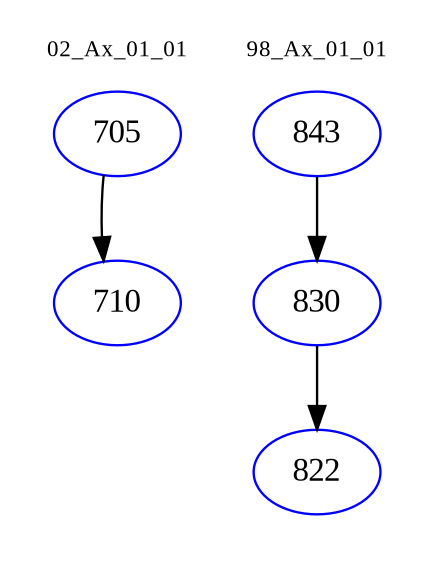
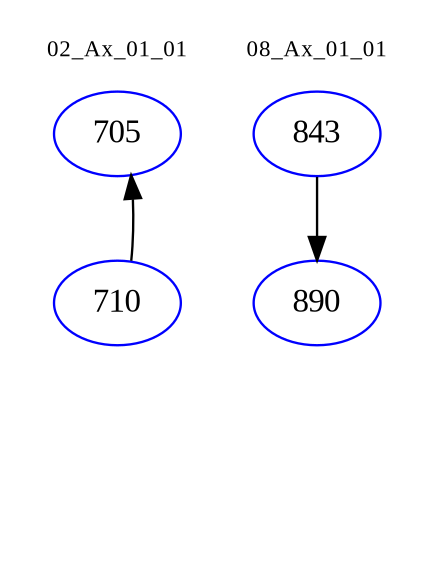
(318, 50) -> (318, 50)
(102, 206) -> (133, 230)
(317, 303) -> (317, 303)
(317, 472) -> none
